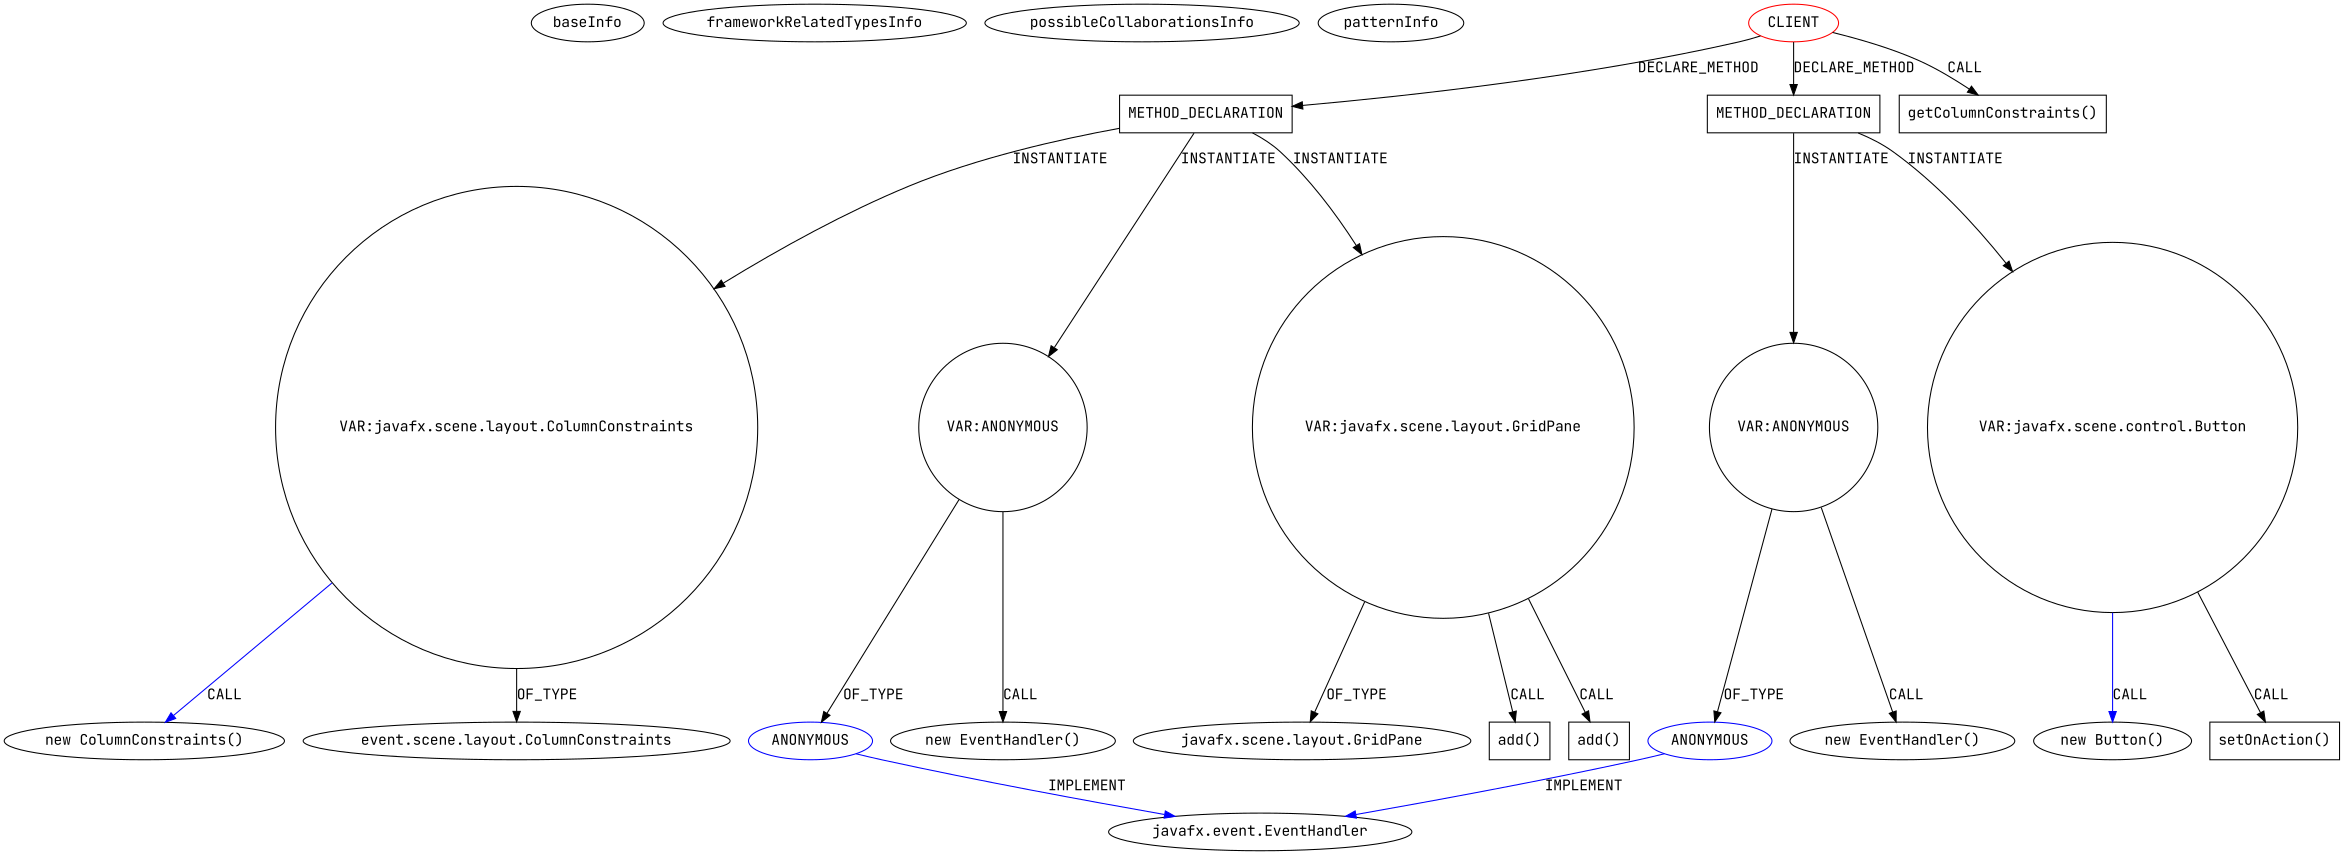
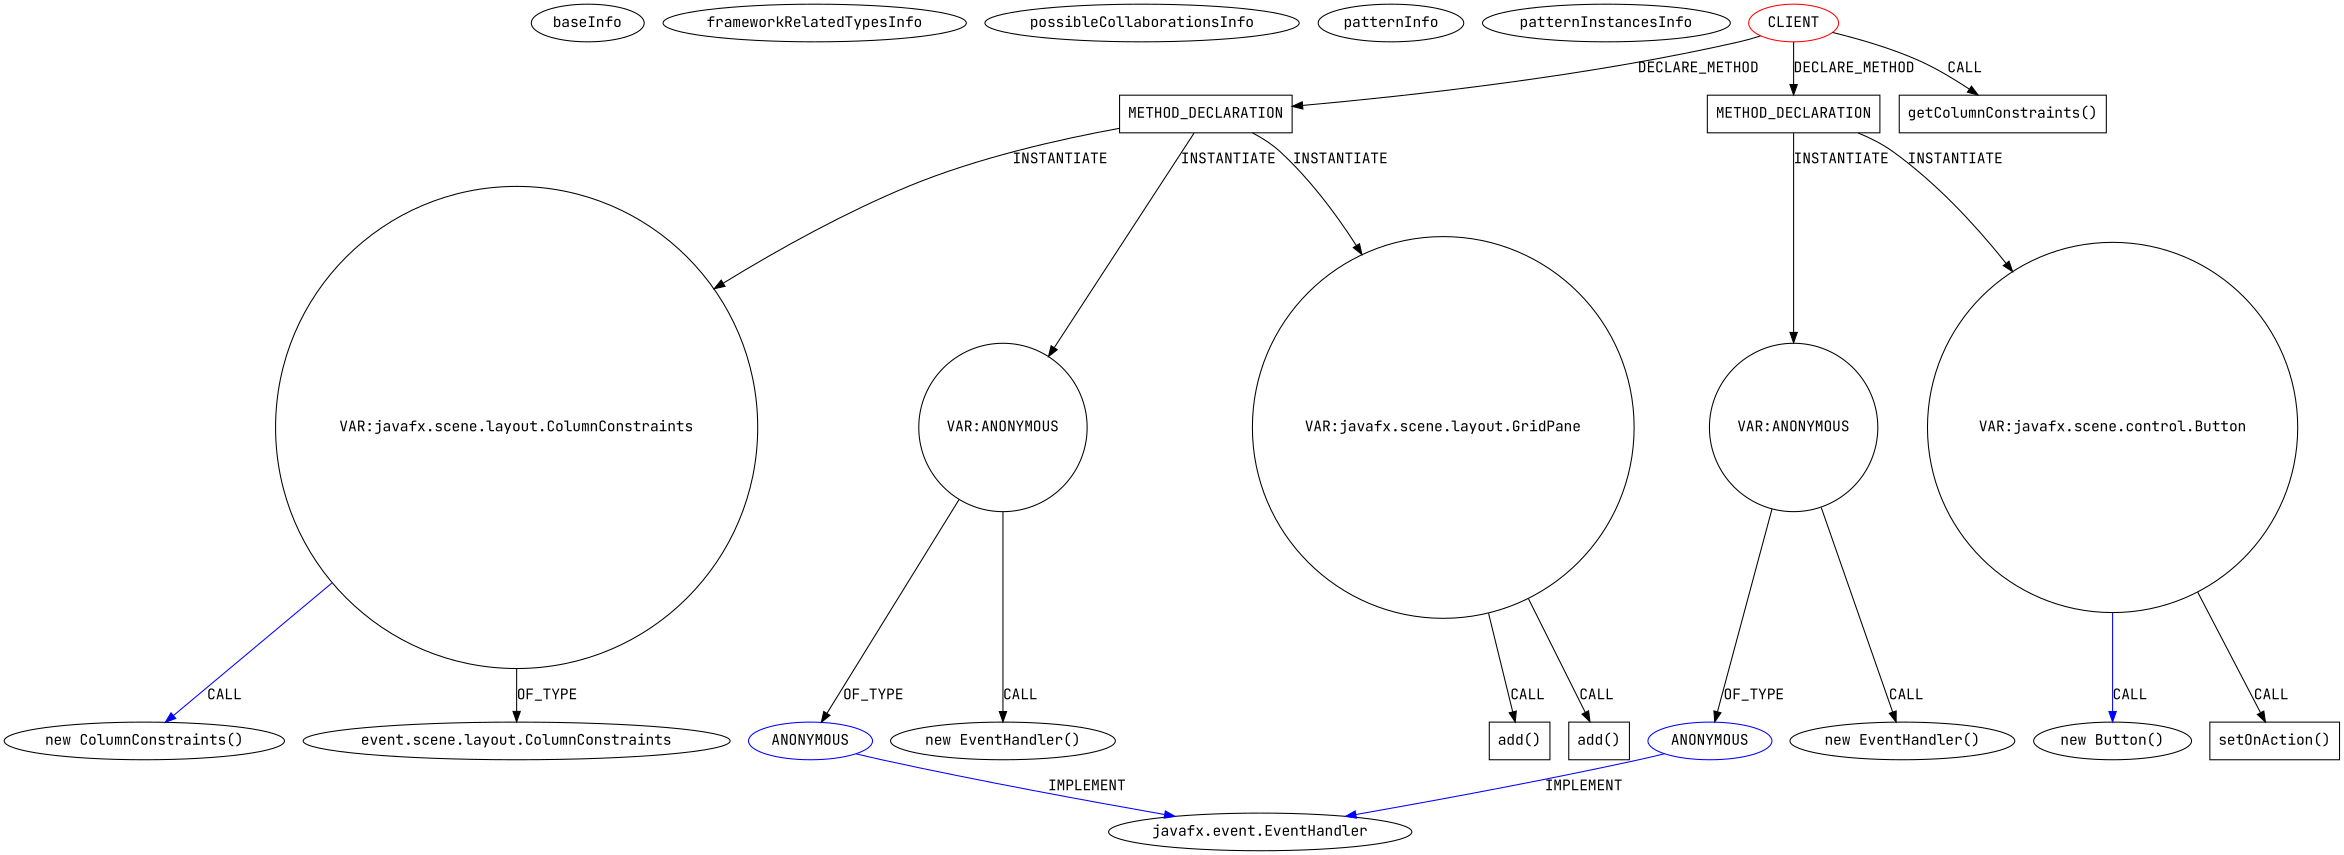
none -> (1606, 23)
(1302, 741) -> none
